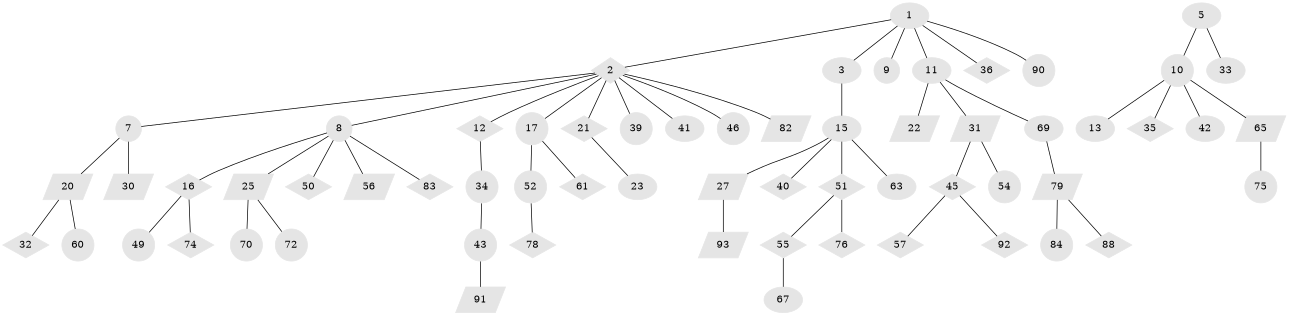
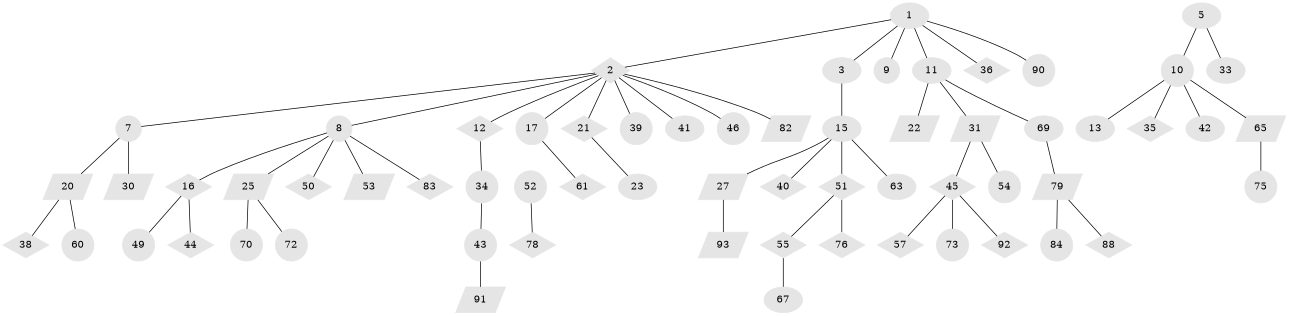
(531, 158) -> none
(369, 187) -> (369, 187)
(26, 245) -> (26, 245)
(191, 245) -> (191, 245)
none -> (952, 245)
